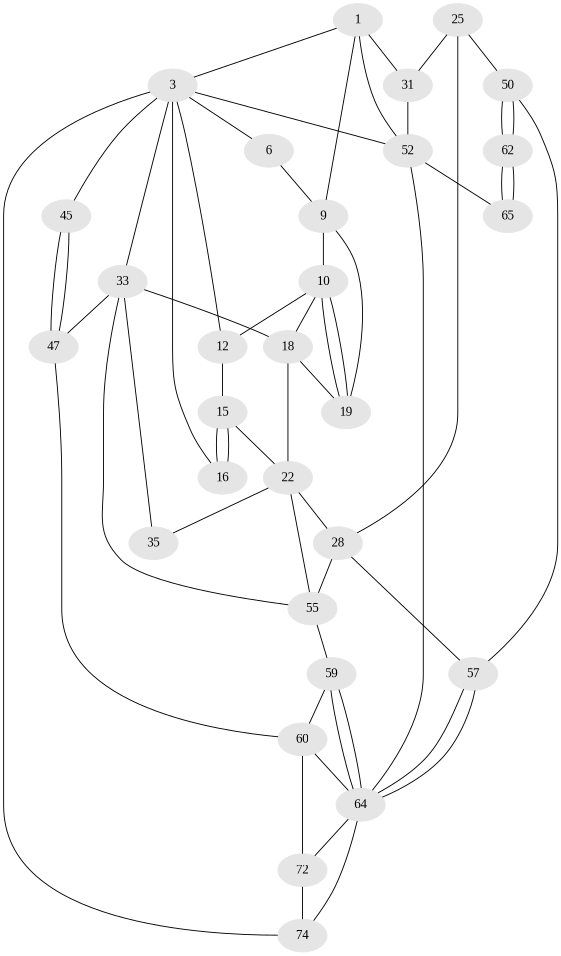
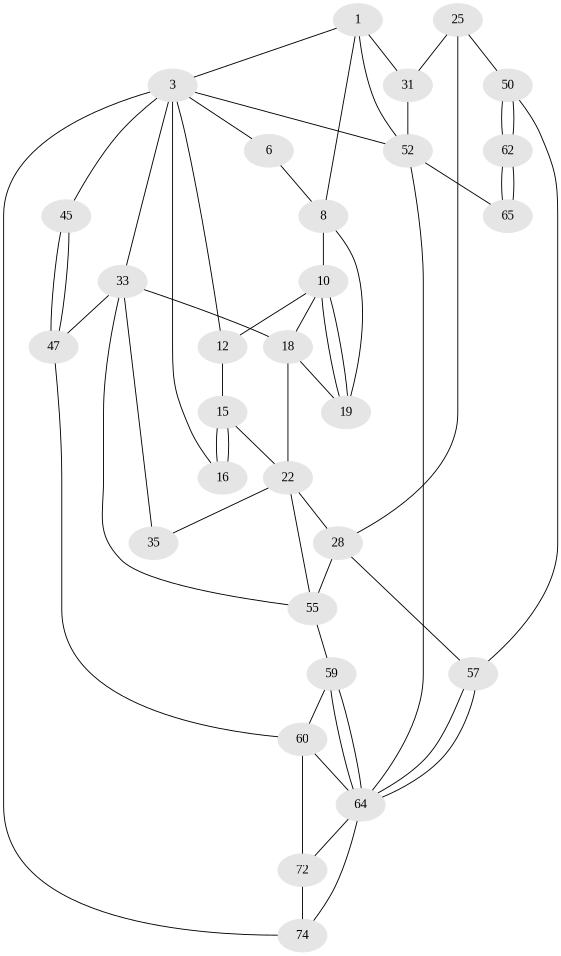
(323, 216) -> (323, 216)
